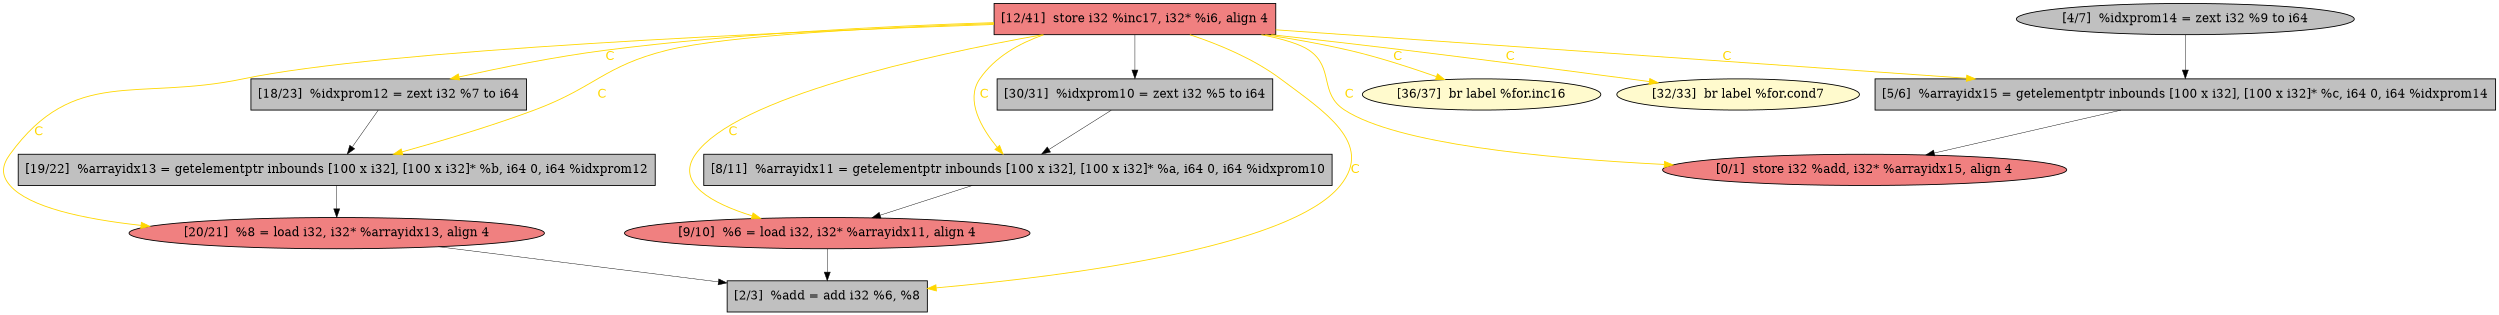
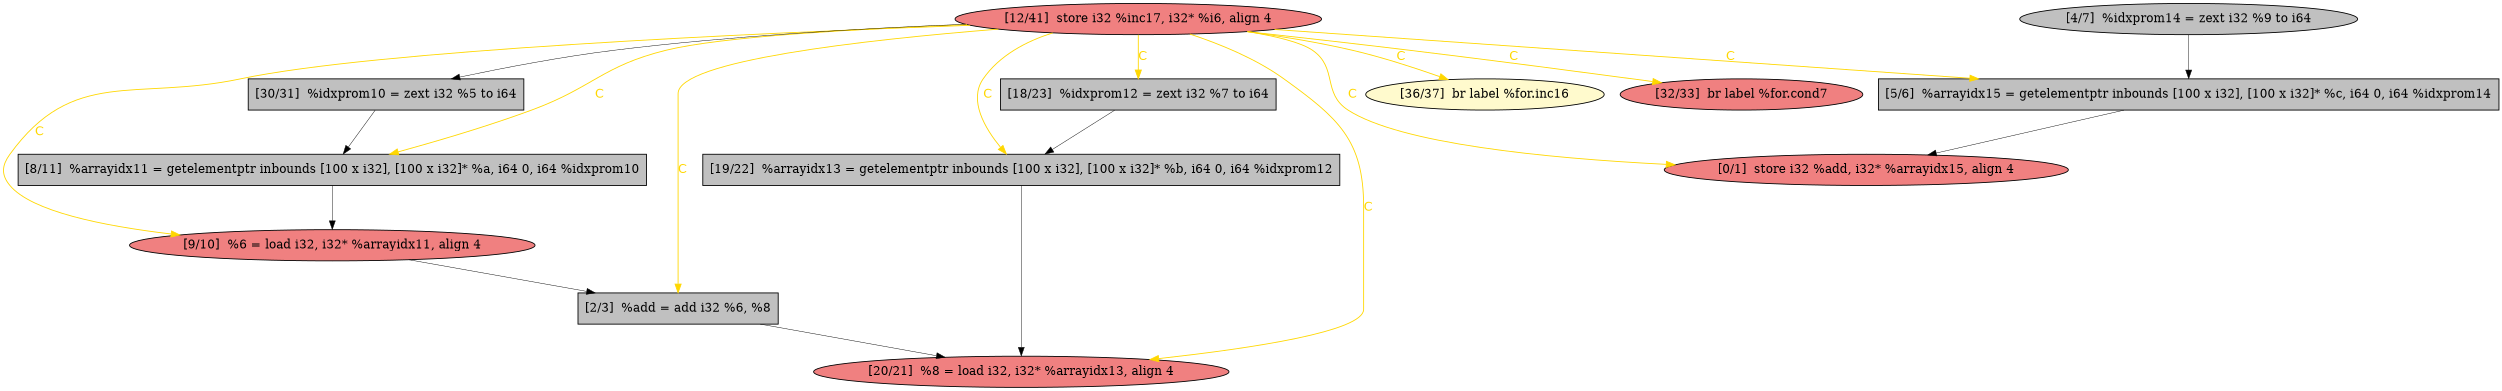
(1135, 19) -> (1138, 19)
(1738, 94) -> (1741, 94)
(578, 264) -> (848, 340)
